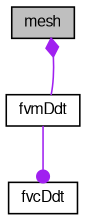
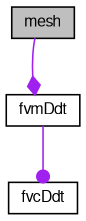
(53, 76) -> (33, 57)
